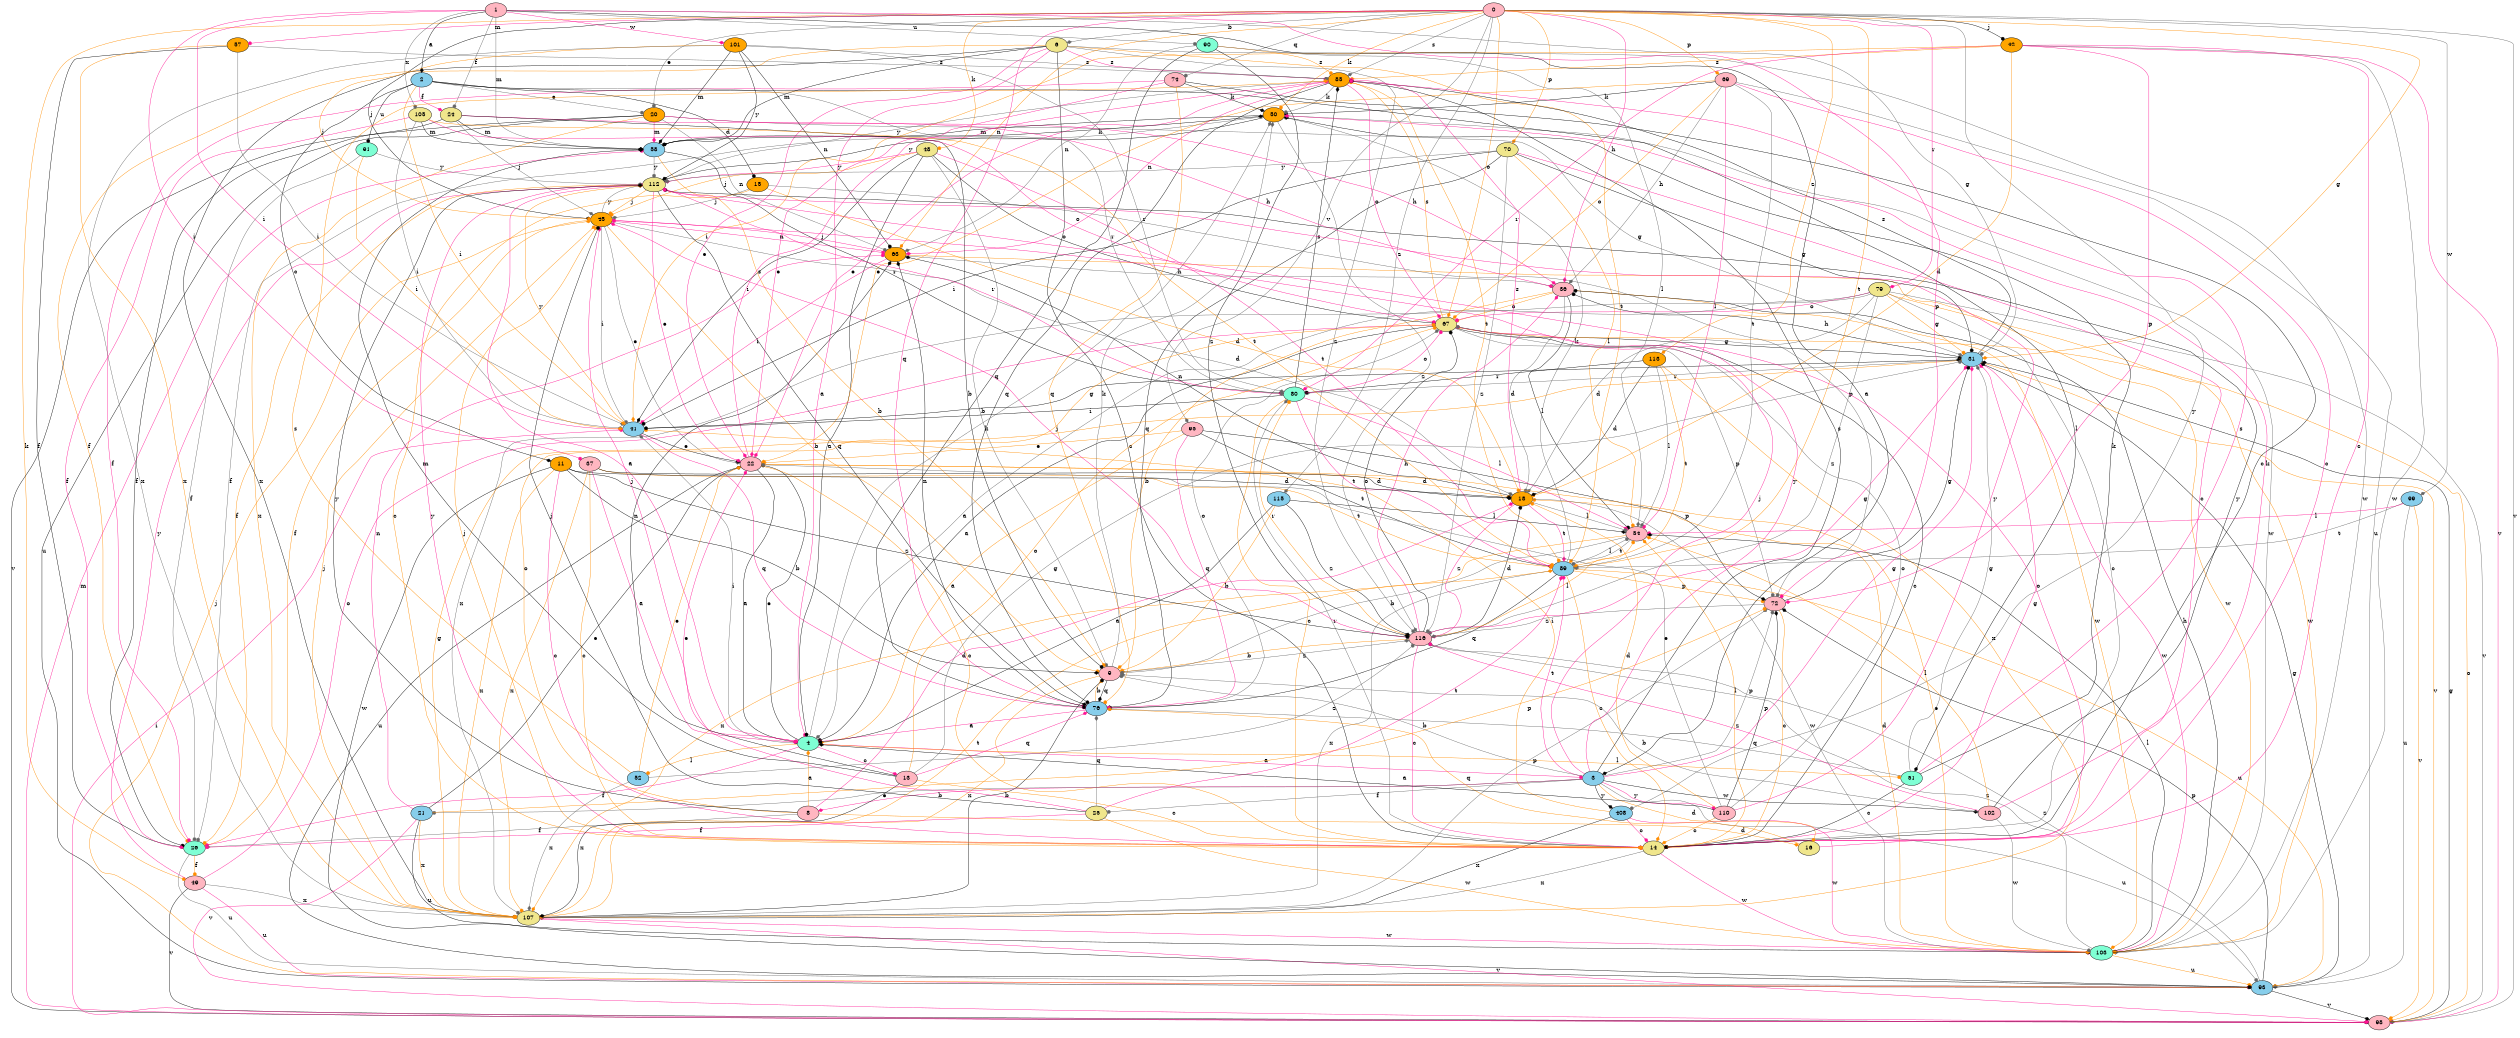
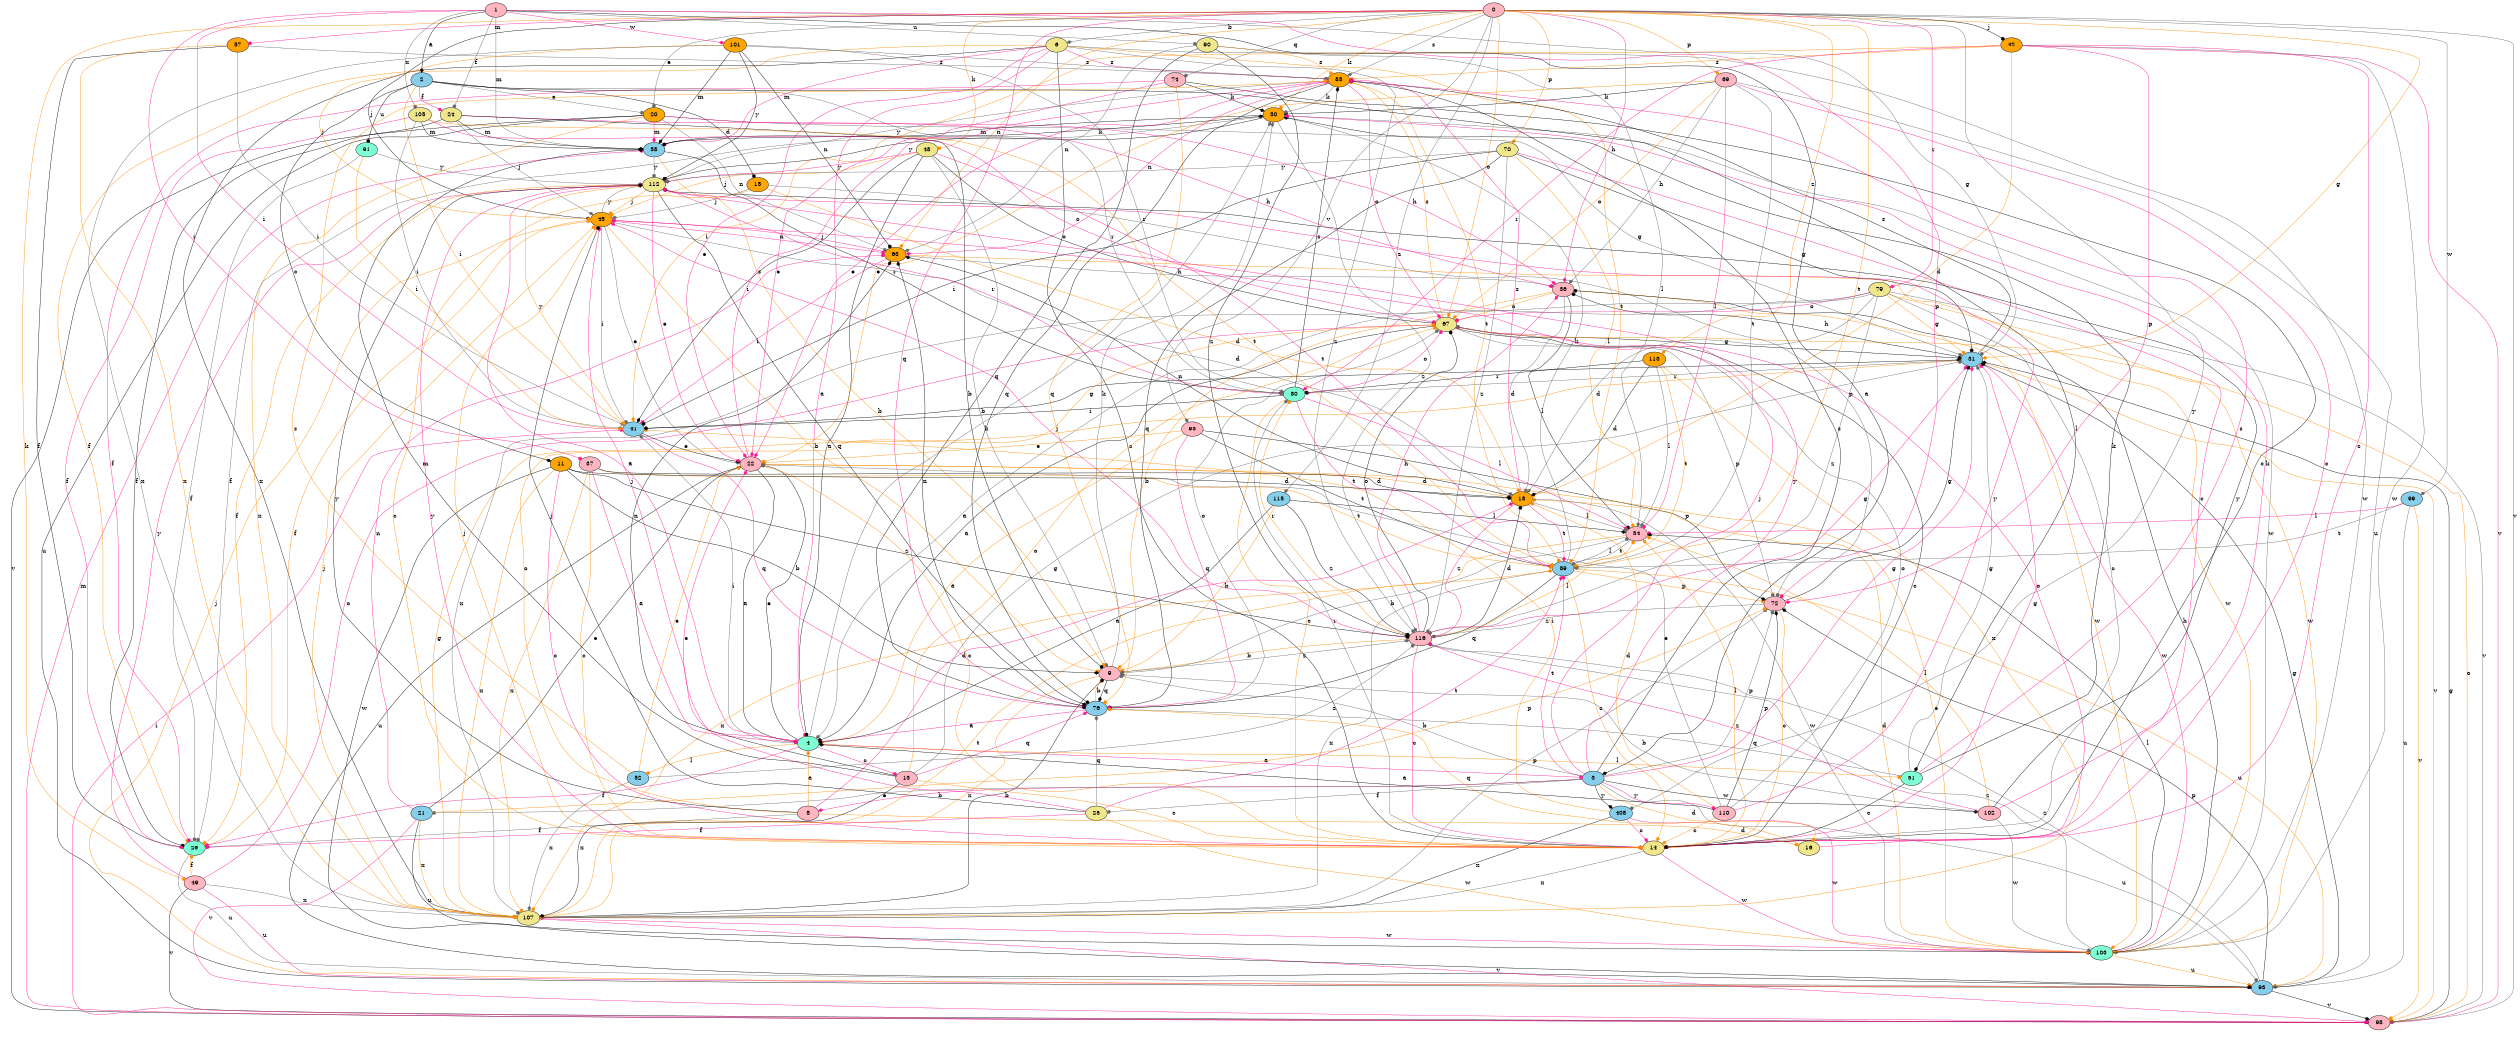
(1207, 45) -> (1207, 45)
(848, 78) -> (848, 78)
(195, 864) -> (190, 867)
